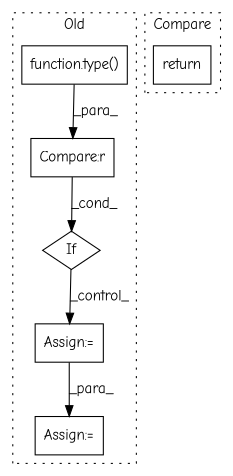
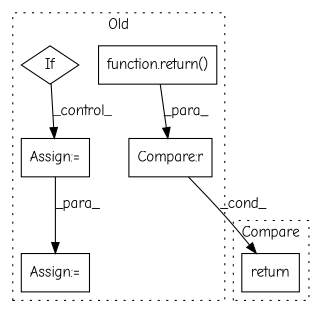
(75, 65) -> (158, 65)
(72, 199) -> (218, 209)
